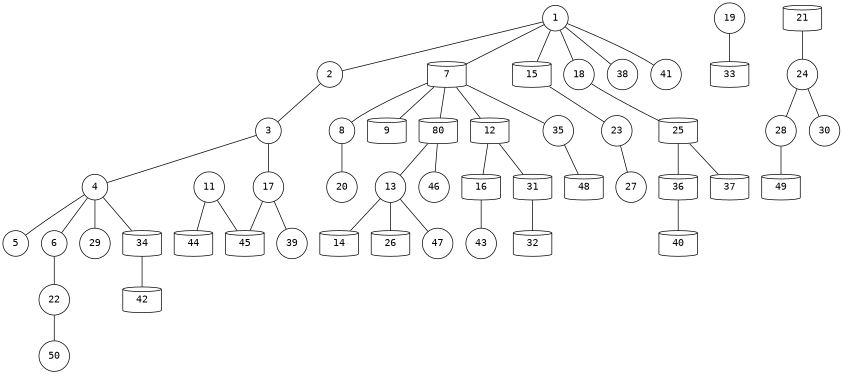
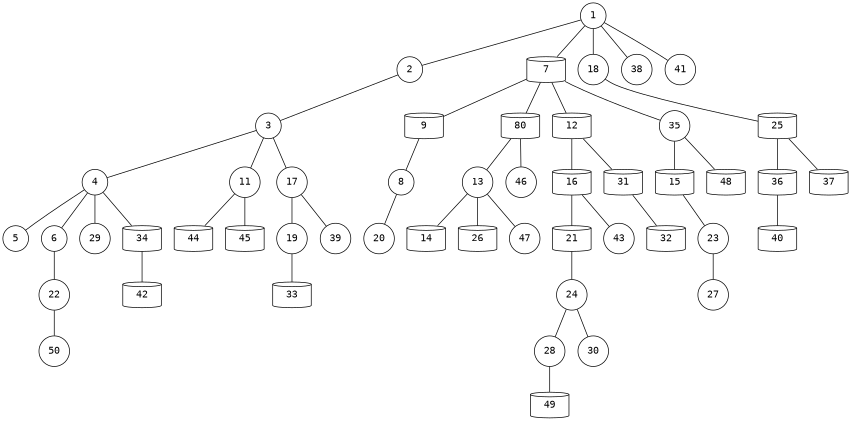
(544, 46) -> (675, 155)
(389, 101) -> (412, 154)
none -> (257, 153)
none -> (572, 210)
(256, 216) -> (292, 210)
